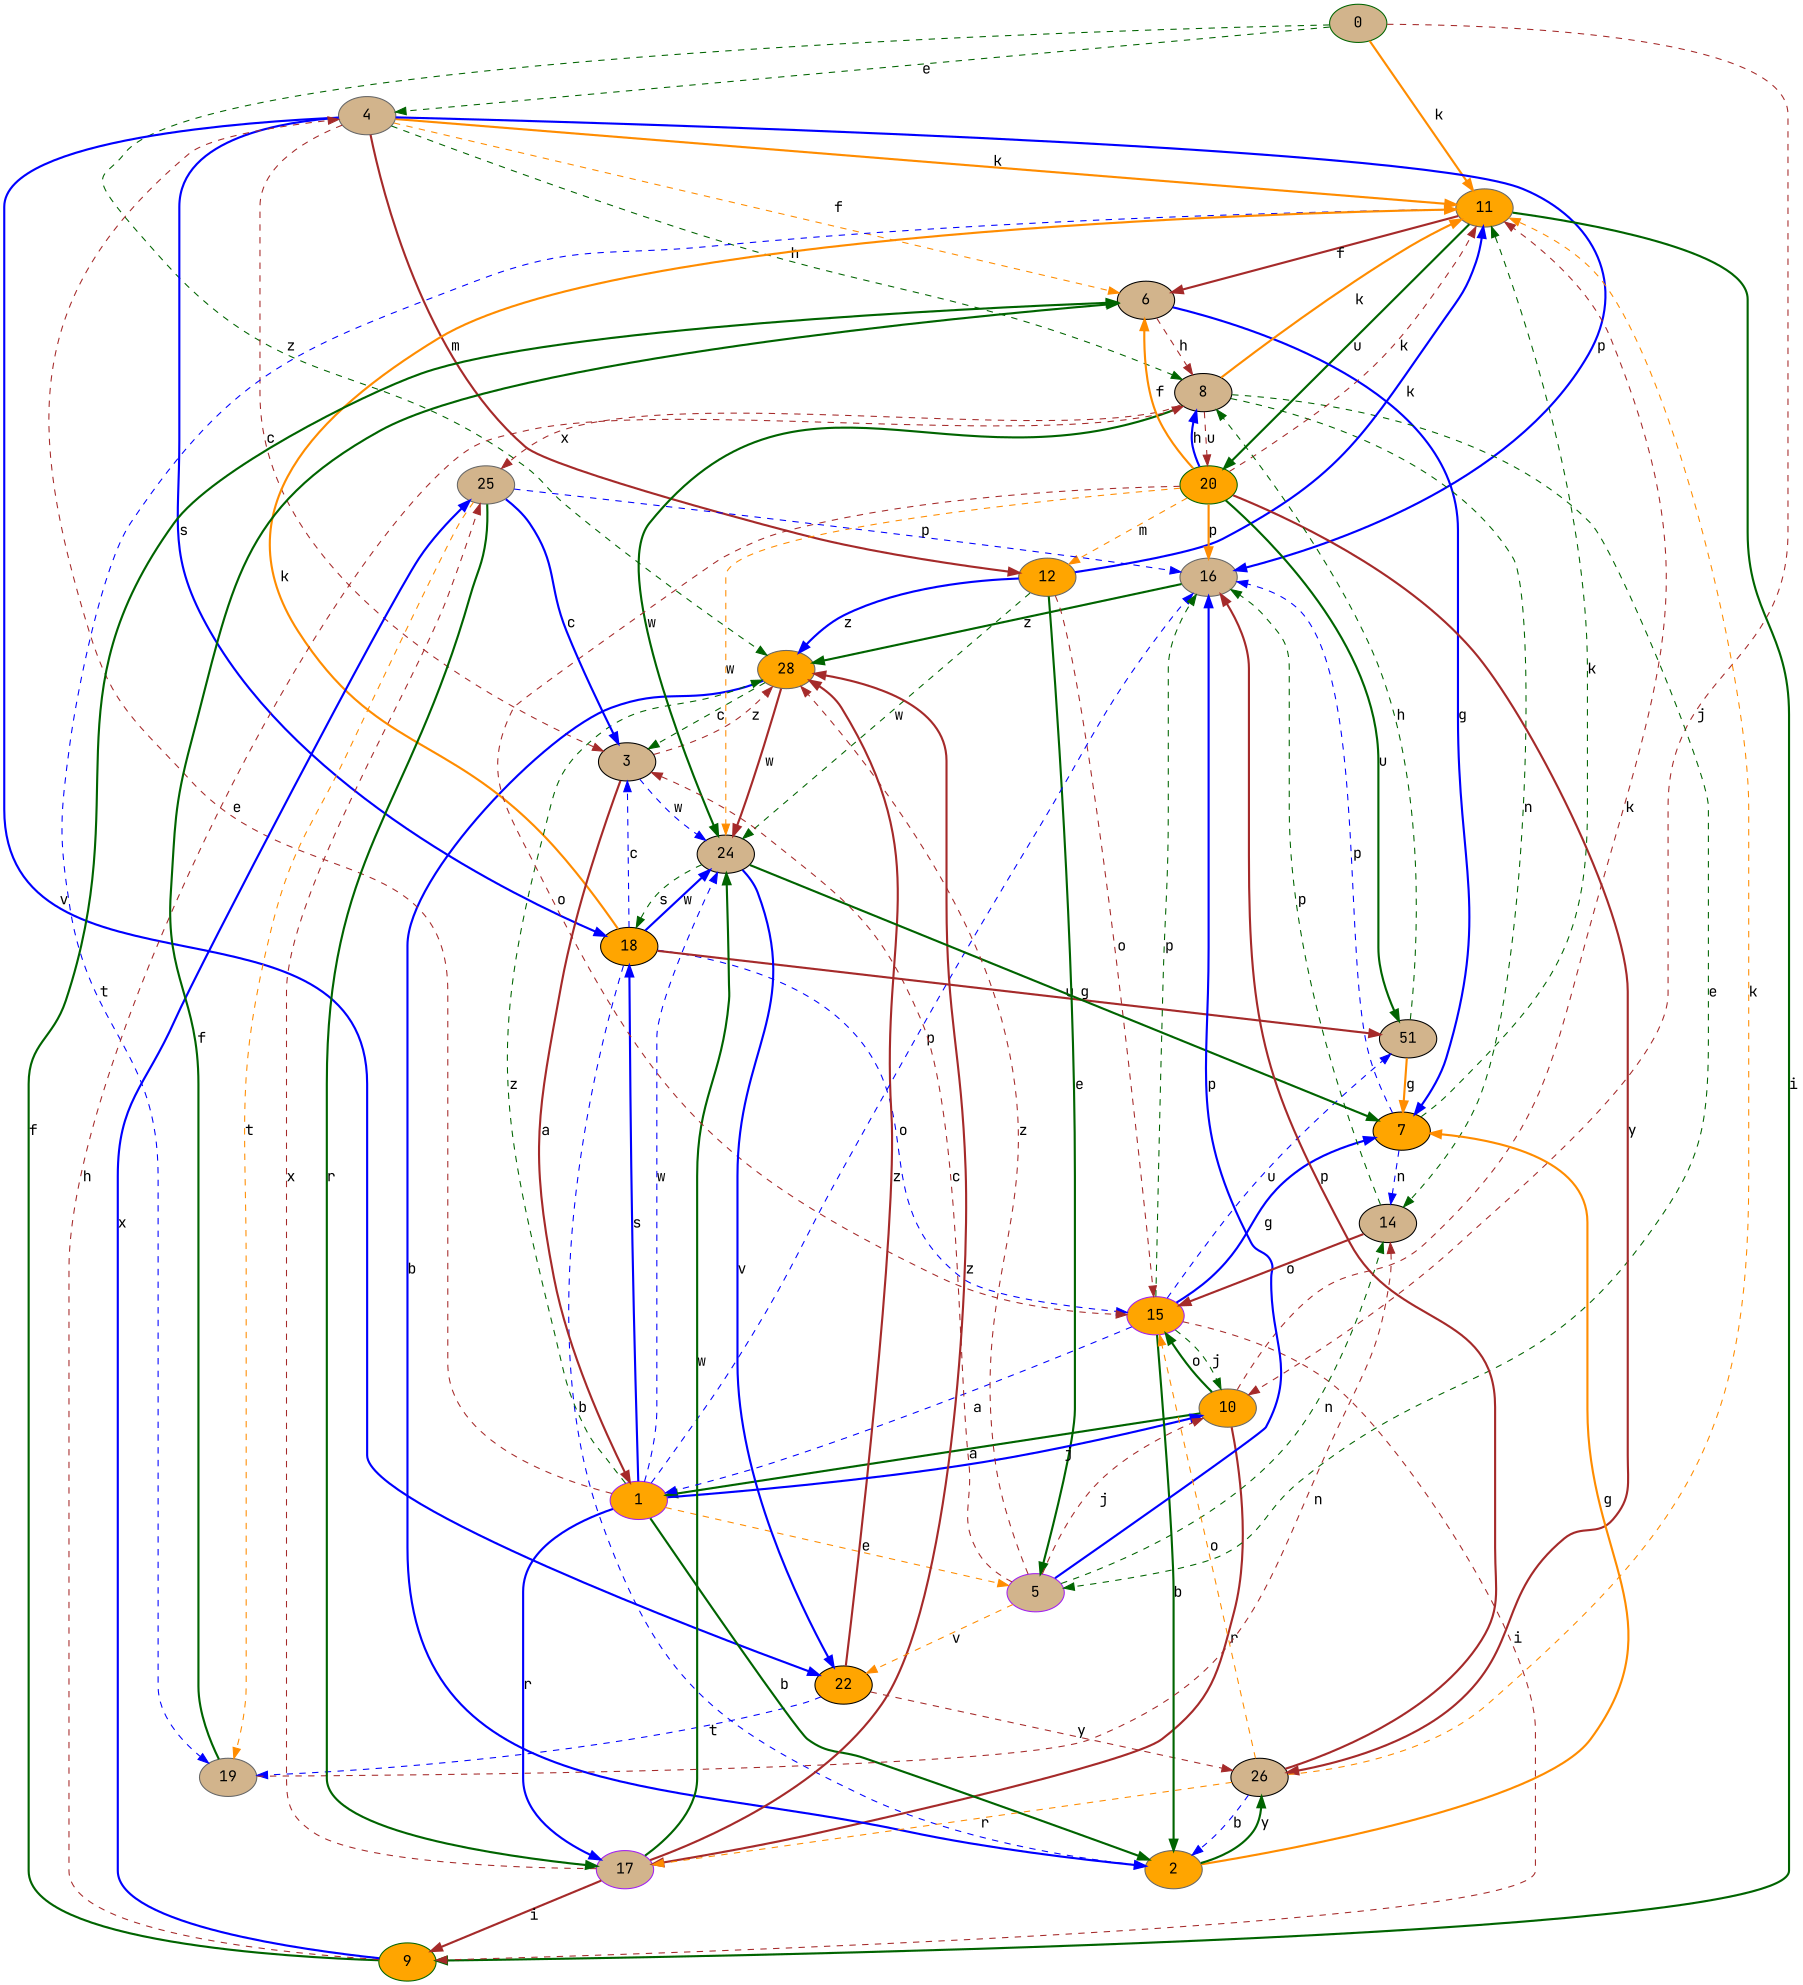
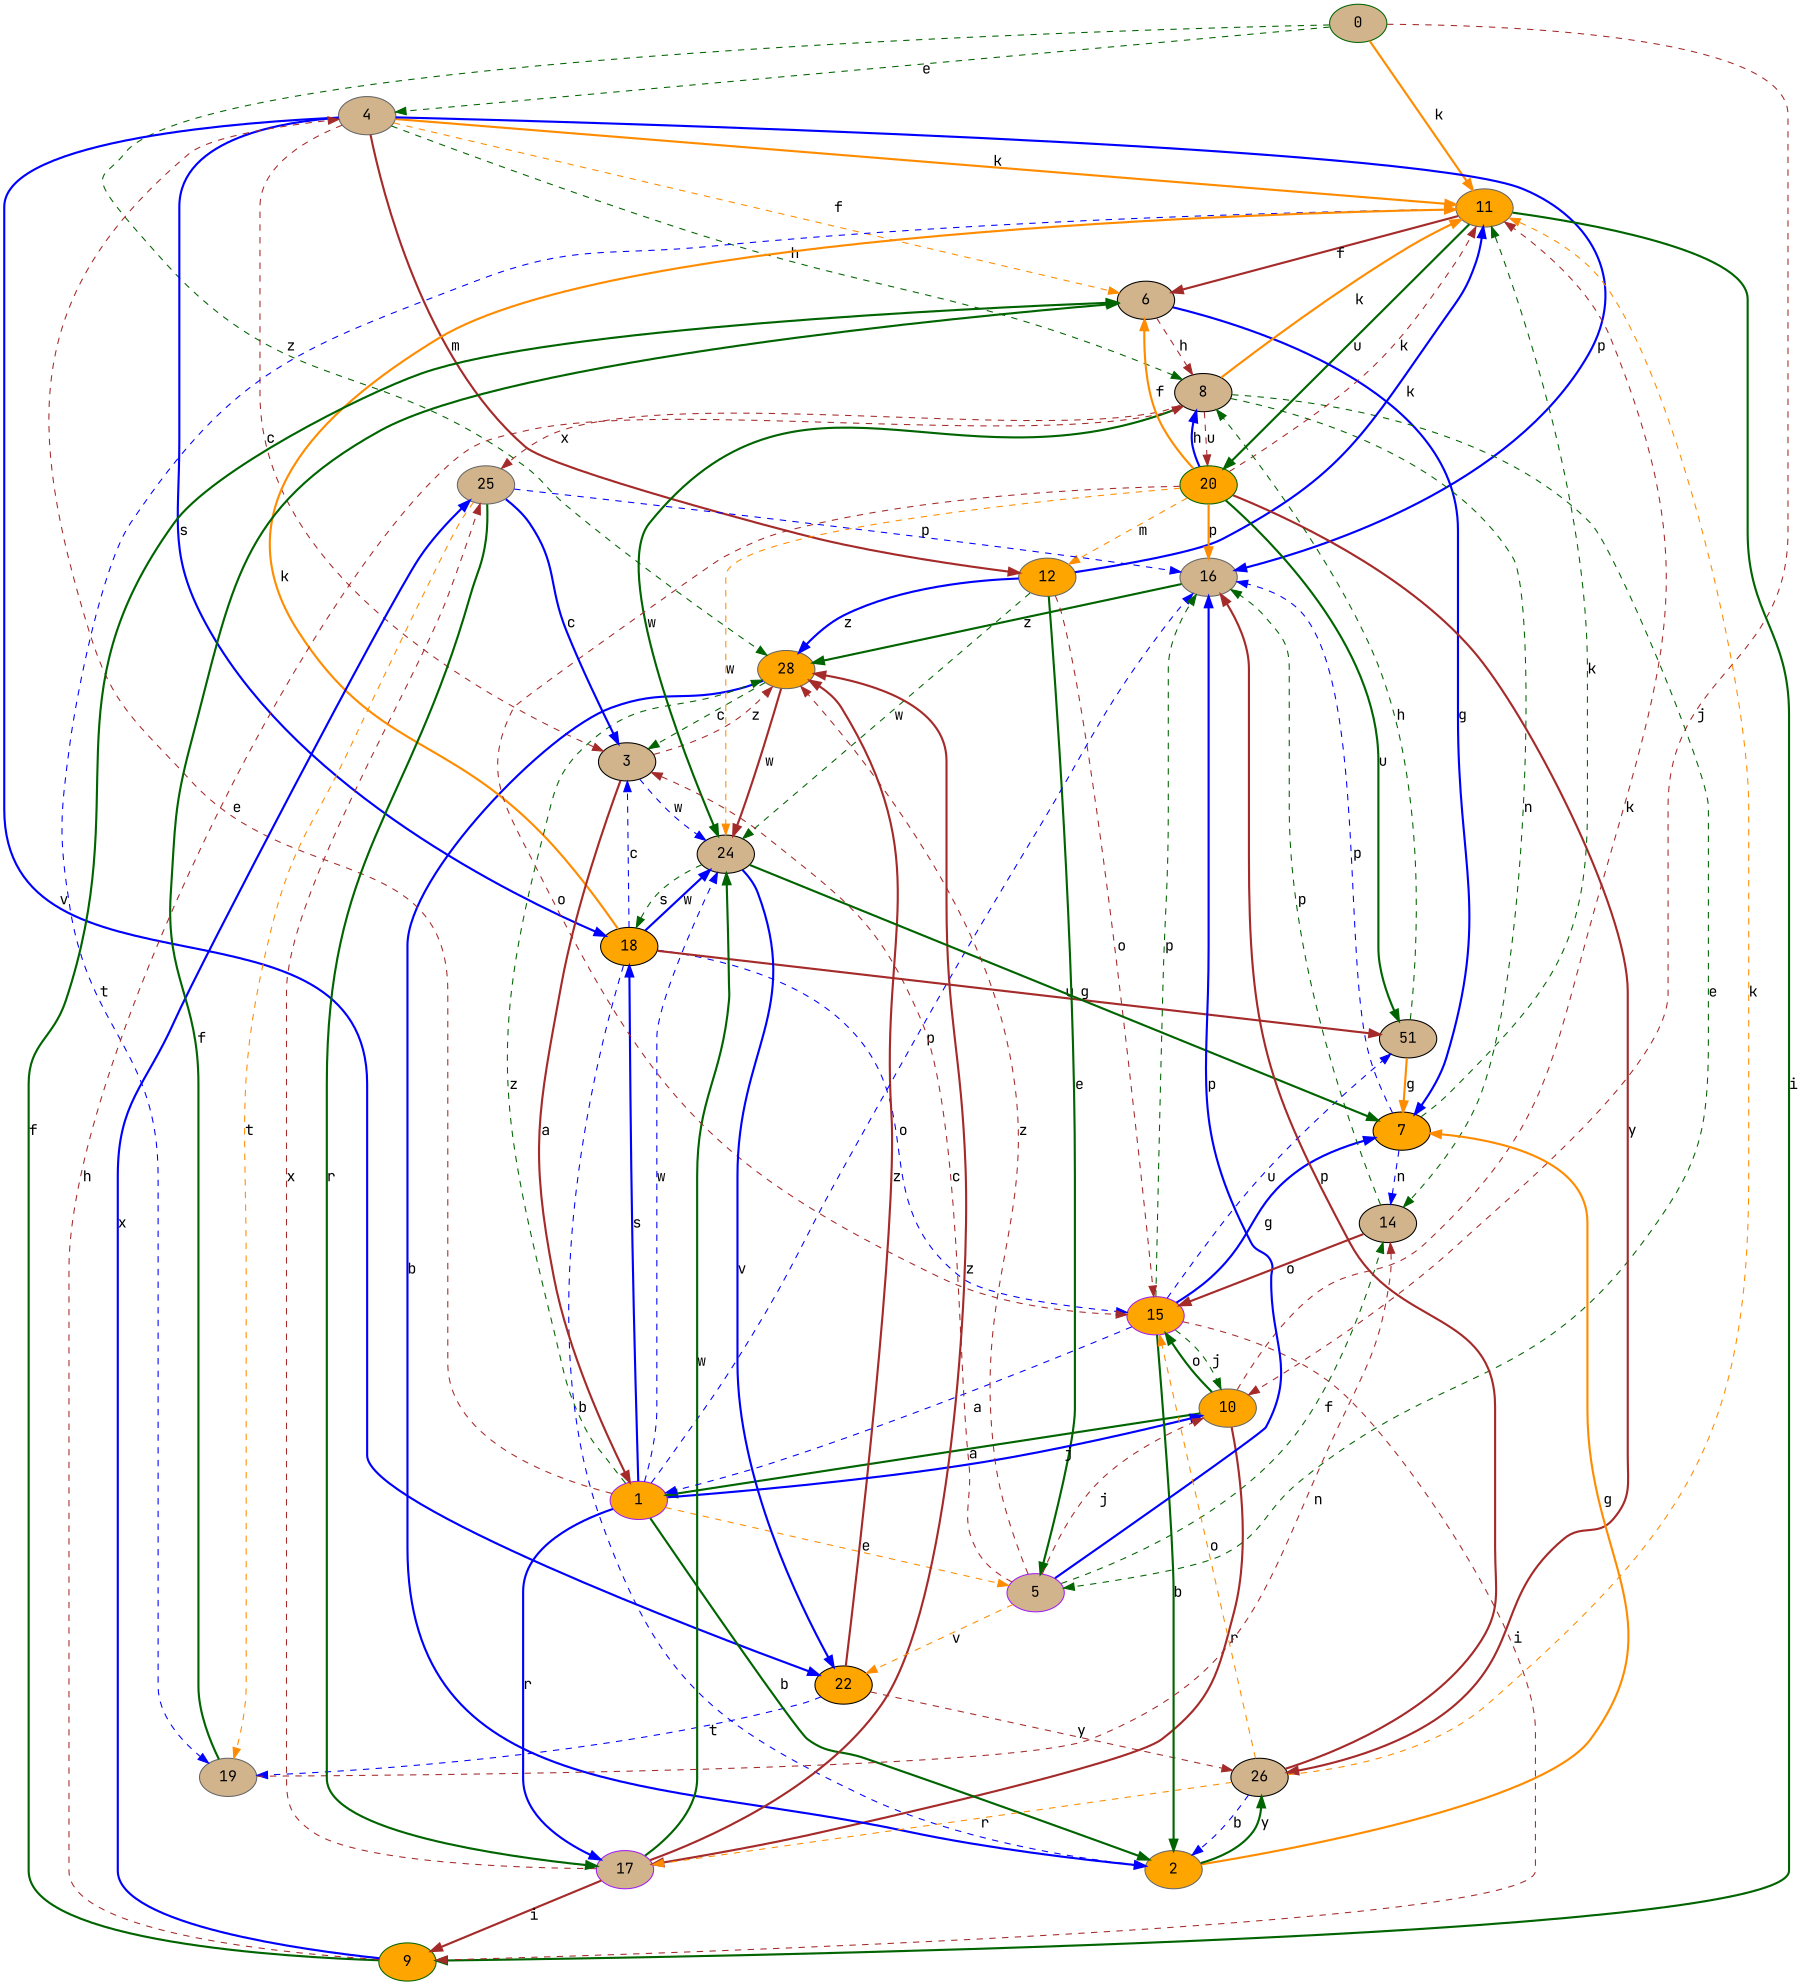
(1329, 1408) -> (1329, 1408)
